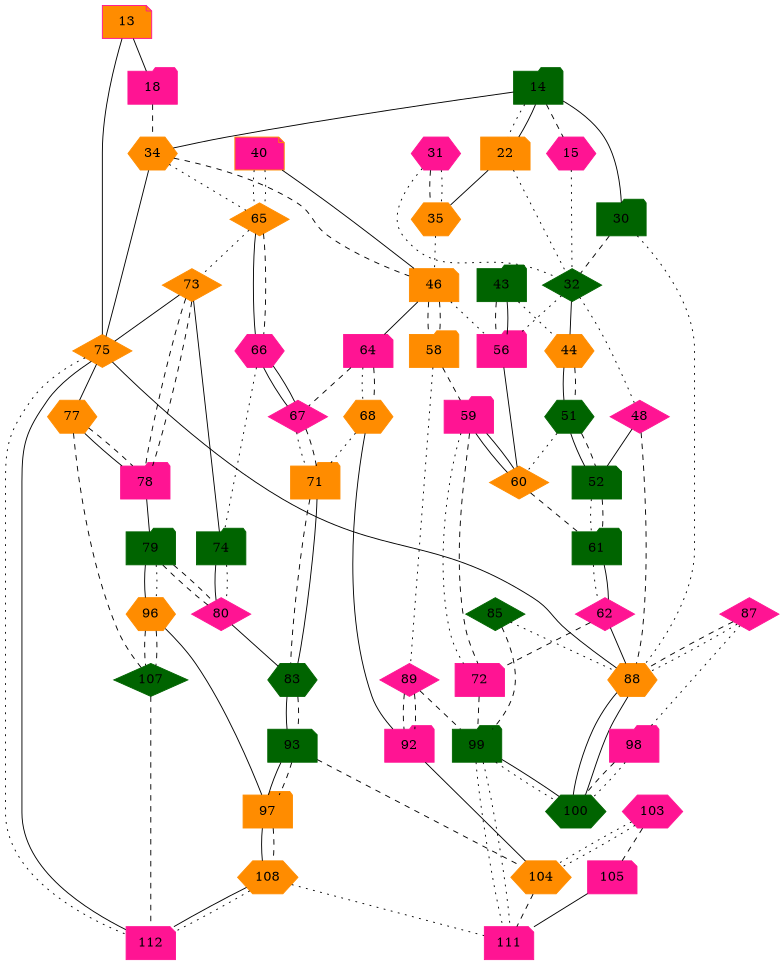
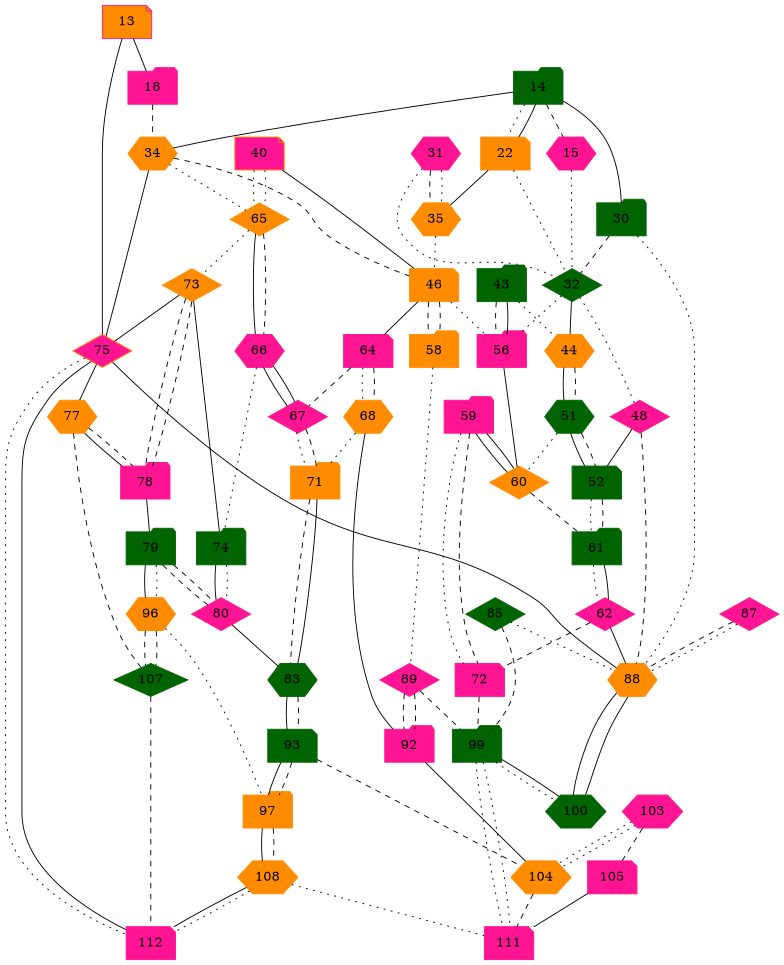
(102, 351) -> (102, 351)
(452, 384) -> none
(221, 707) -> (221, 707)
(634, 746) -> none
